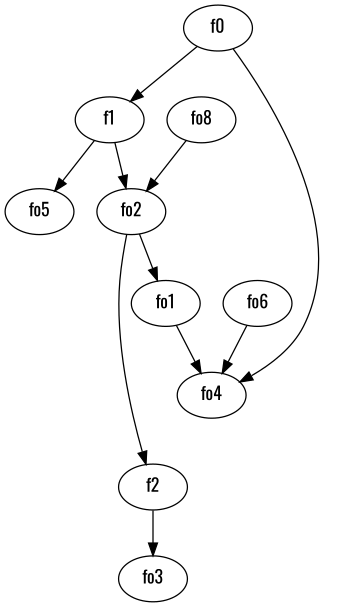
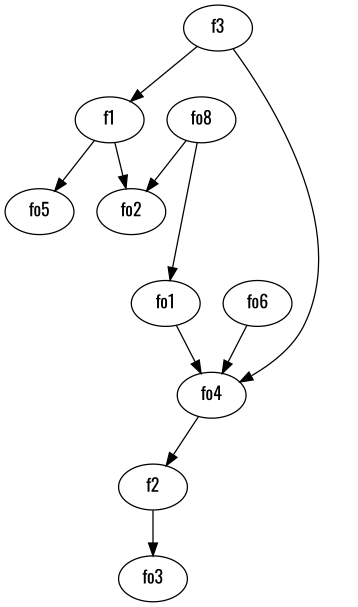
(218, 28) -> (218, 28)
(146, 251) -> (185, 205)
(121, 344) -> (186, 436)
